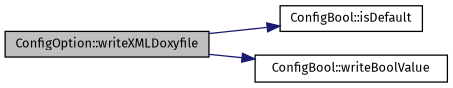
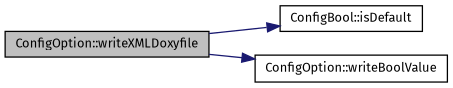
(351, 69) -> (351, 69)
